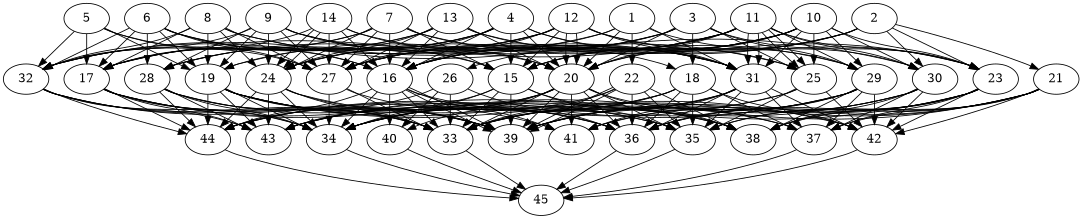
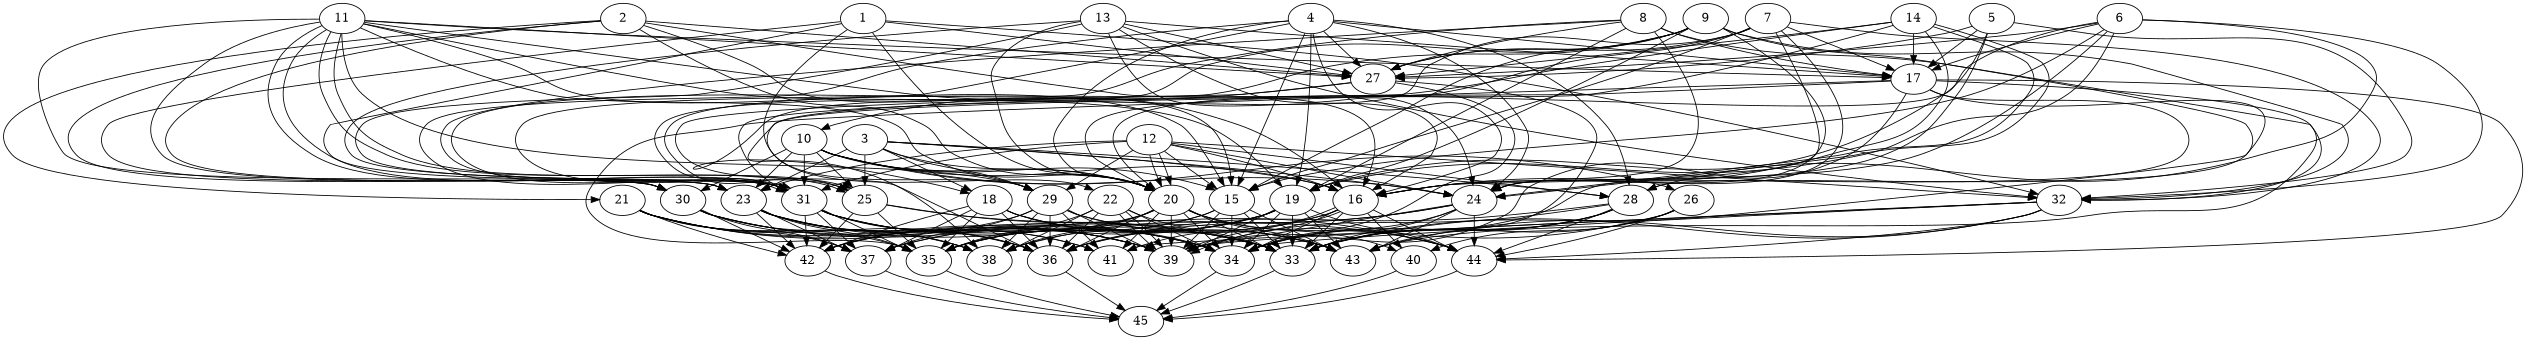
(576, 49) -> (1089, 99)
none -> (1523, 123)
none -> (1202, 222)
